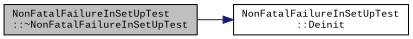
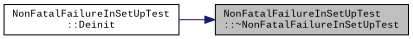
(210, 20) -> (192, 20)
